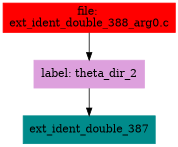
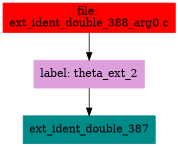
(89, 74) -> (89, 74)
